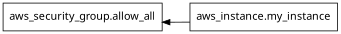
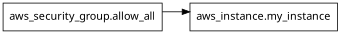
(180, 22) -> (172, 12)
